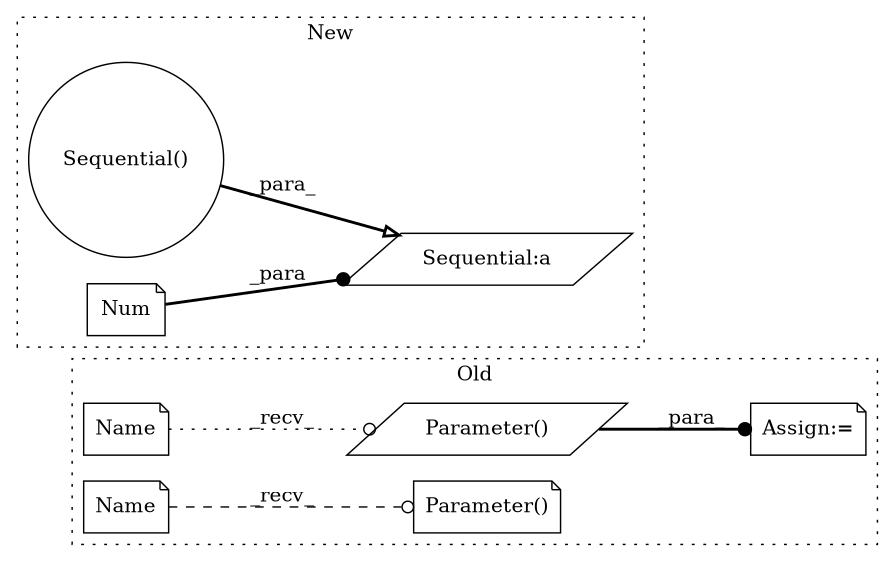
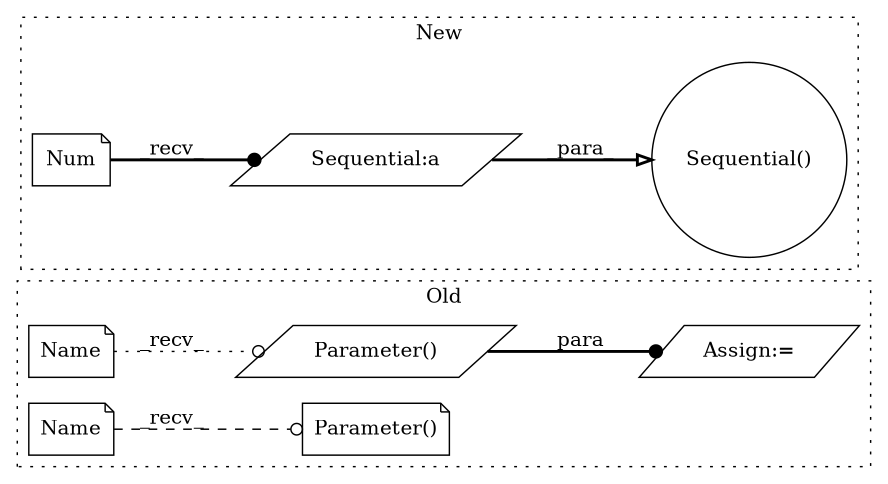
(302, 208) -> (565, 160)
(283, 274) -> (172, 149)
(808, 429) -> (749, 351)
